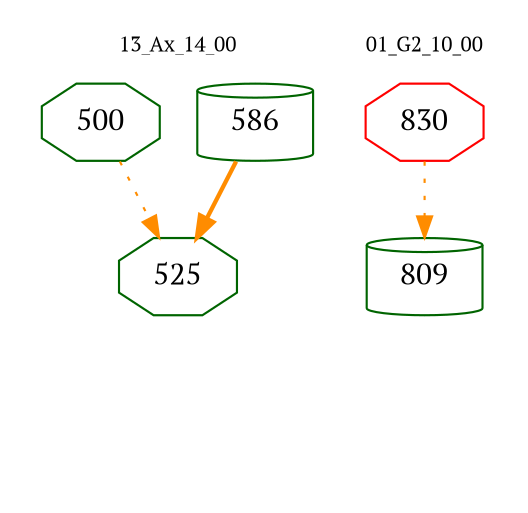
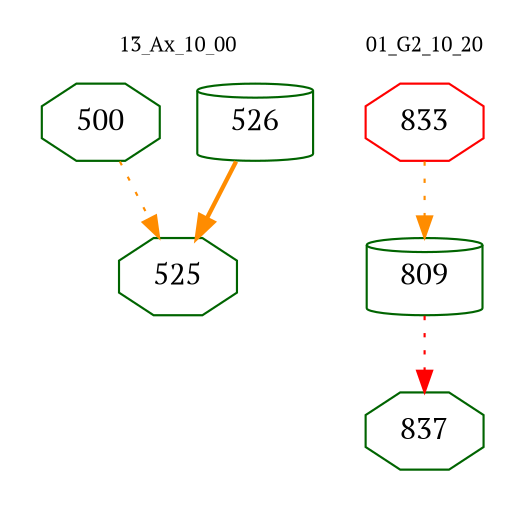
(178, 46) -> (178, 46)
(425, 46) -> (425, 46)
(255, 122) -> (255, 122)
(425, 122) -> (425, 122)
none -> (425, 431)
